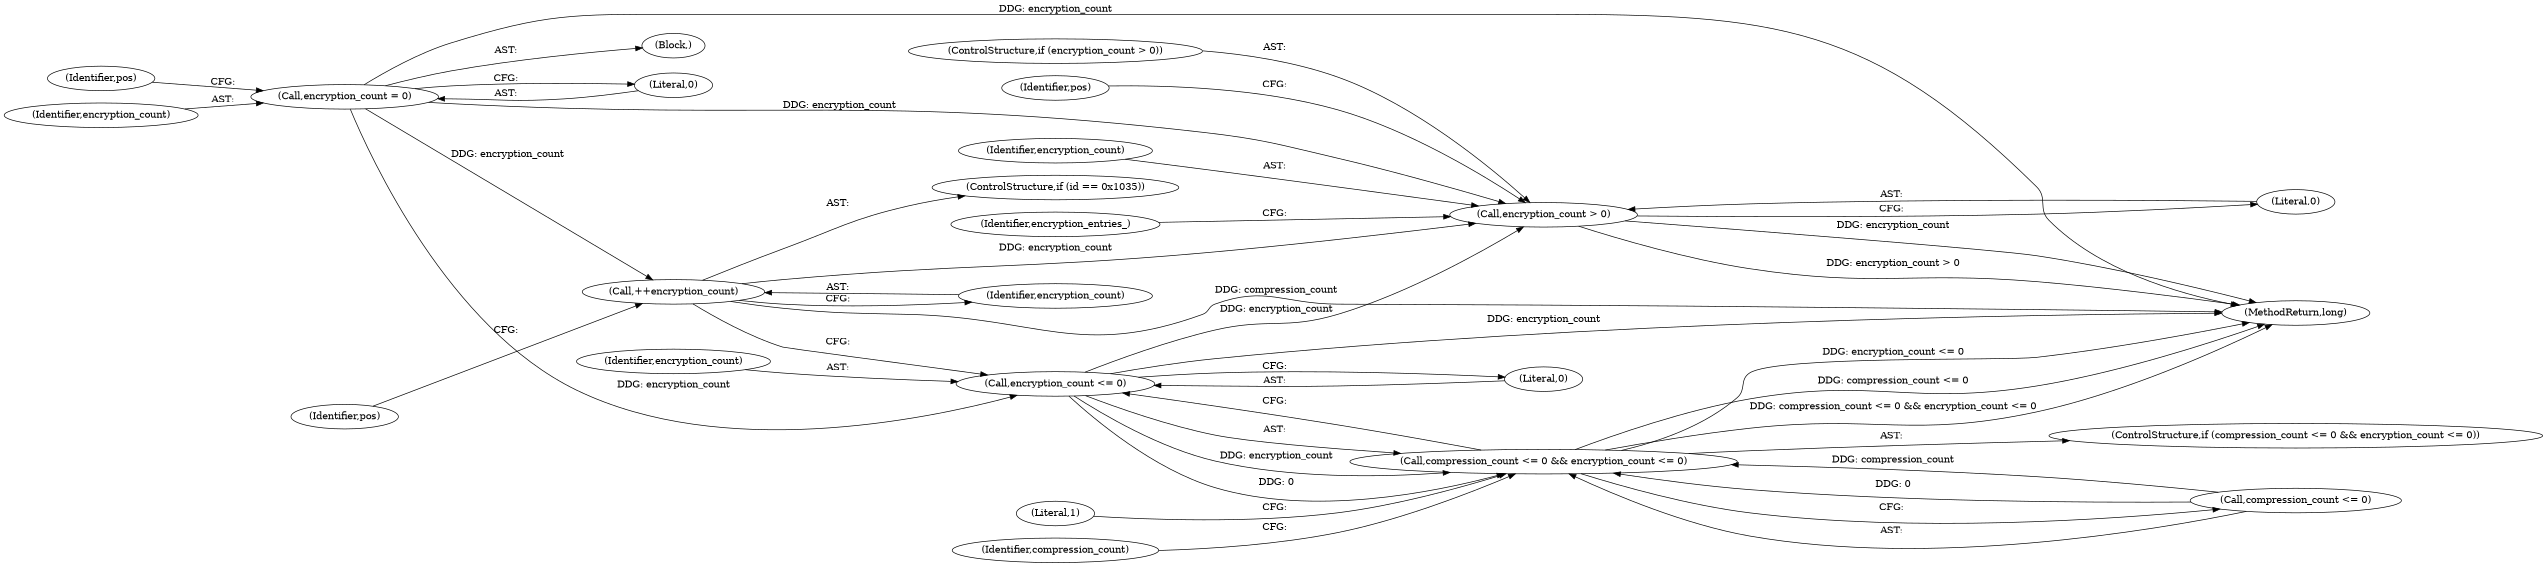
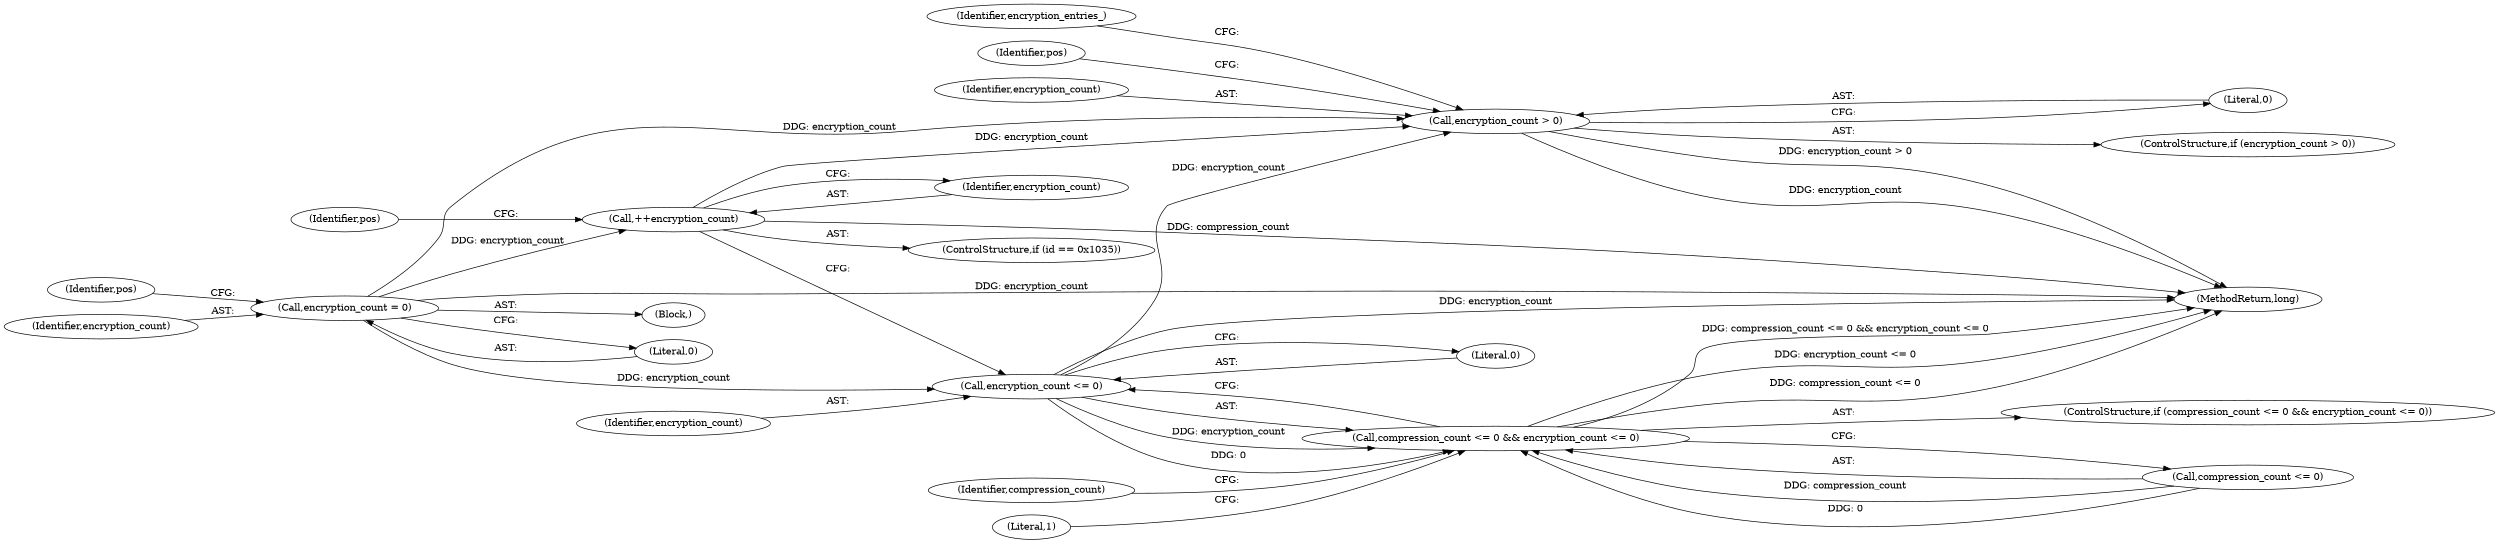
(1377, 94) -> (1834, 141)
